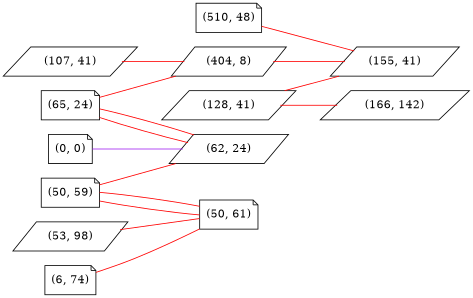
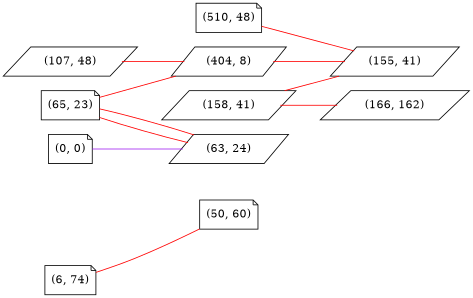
(70, 62) -> (70, 62)
(70, 105) -> (70, 105)
(229, 105) -> (229, 105)
(395, 105) -> (395, 105)
(229, 149) -> (229, 149)
(70, 193) -> none
(229, 215) -> (229, 215)
(70, 236) -> none
